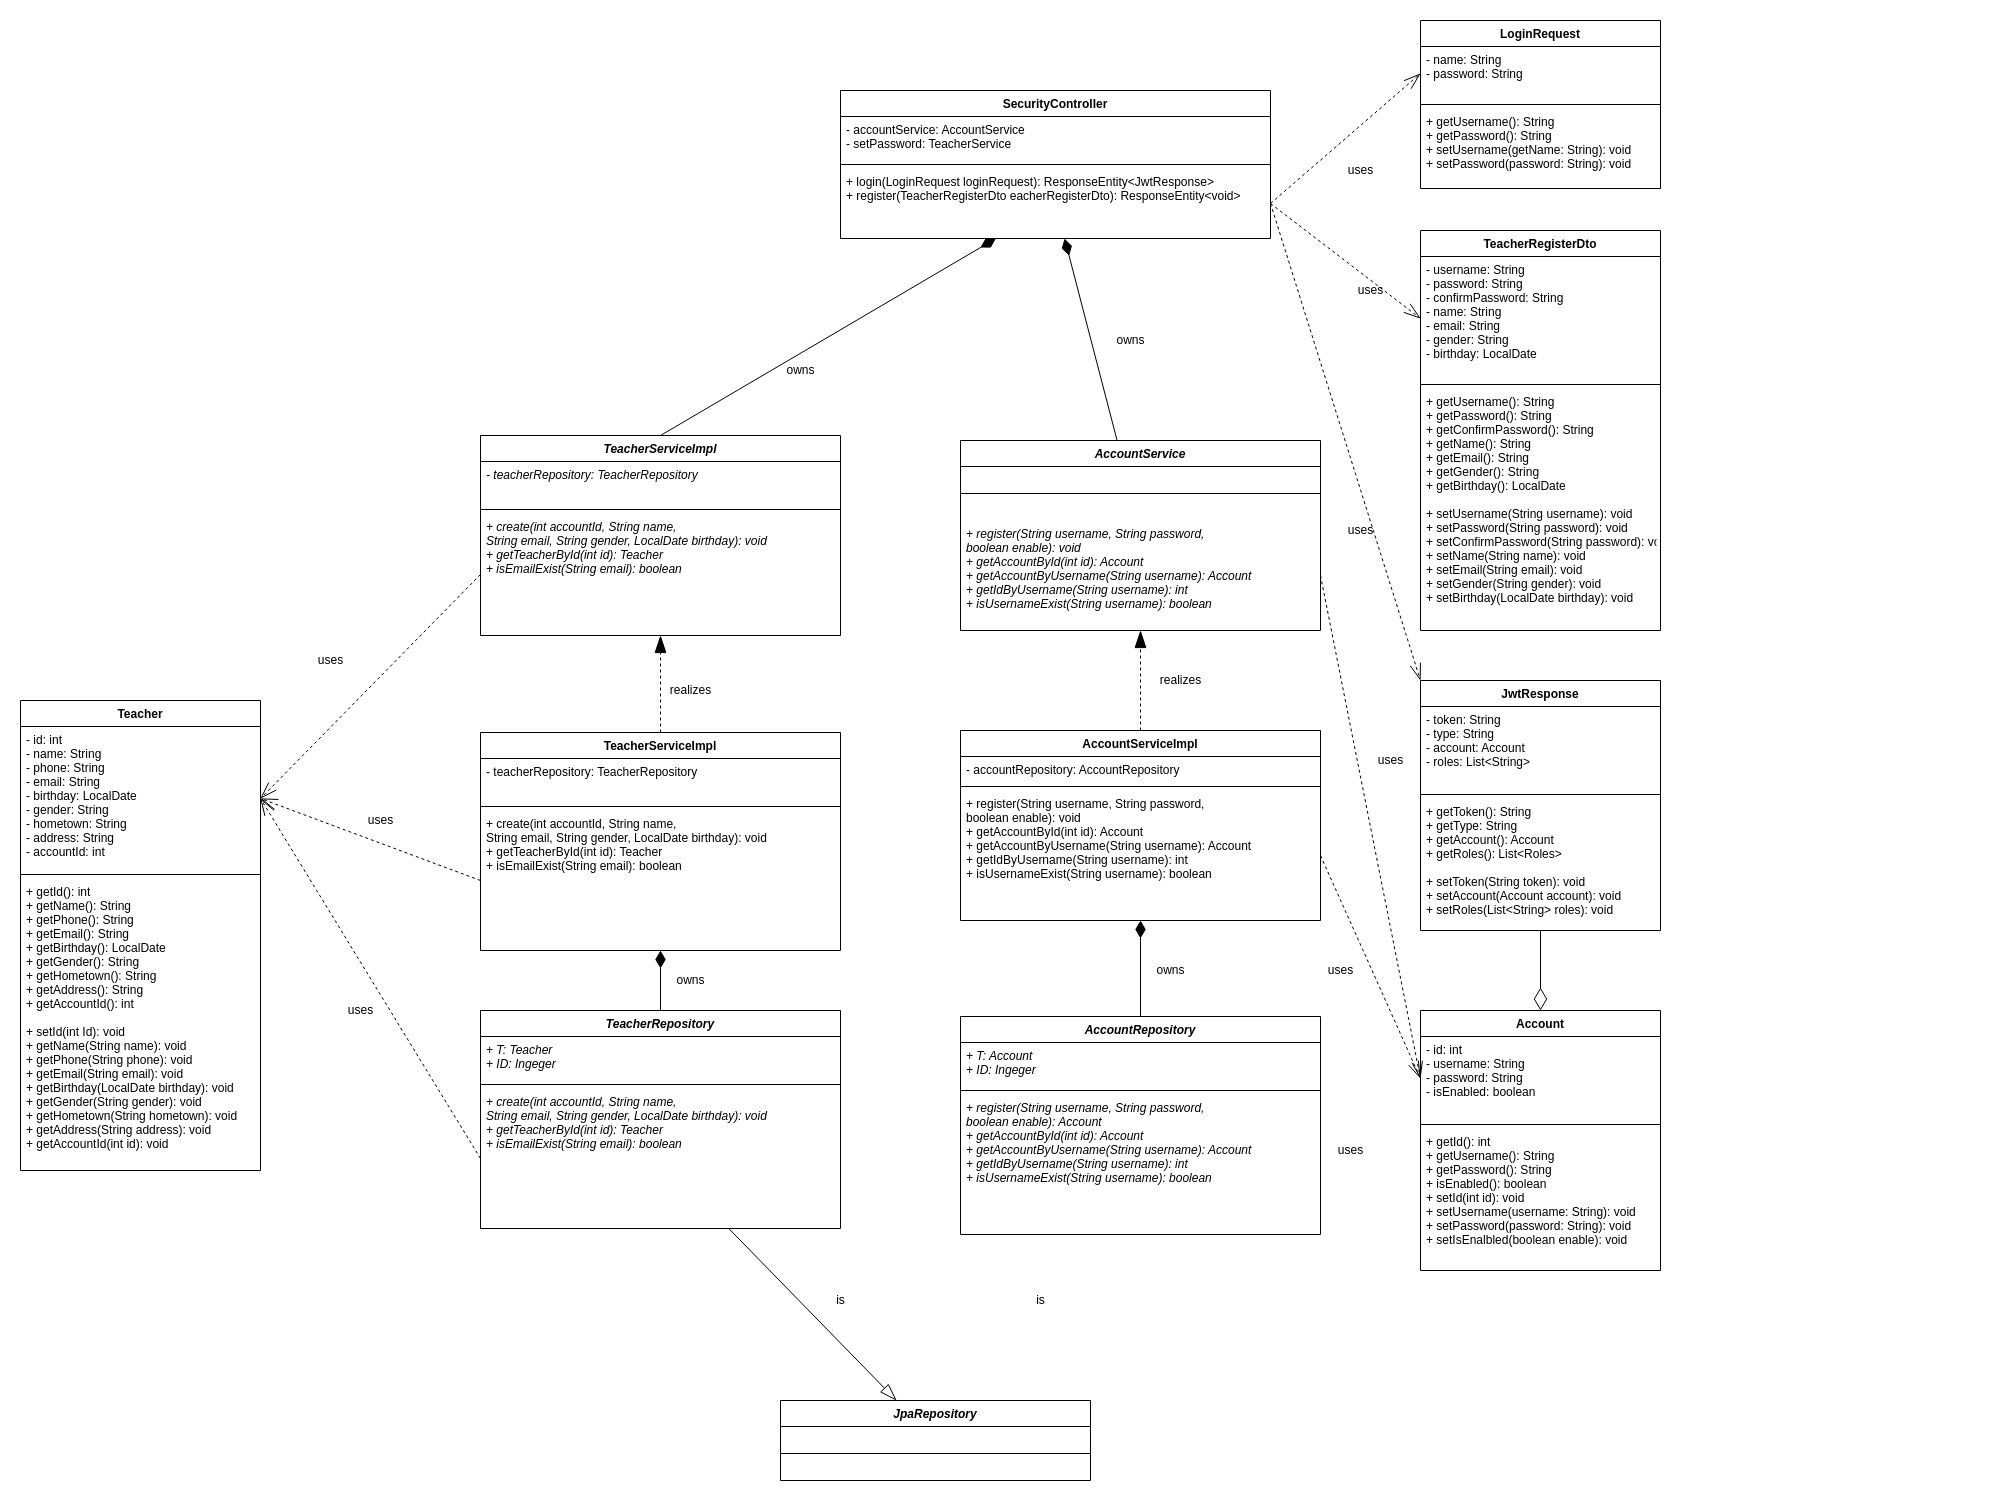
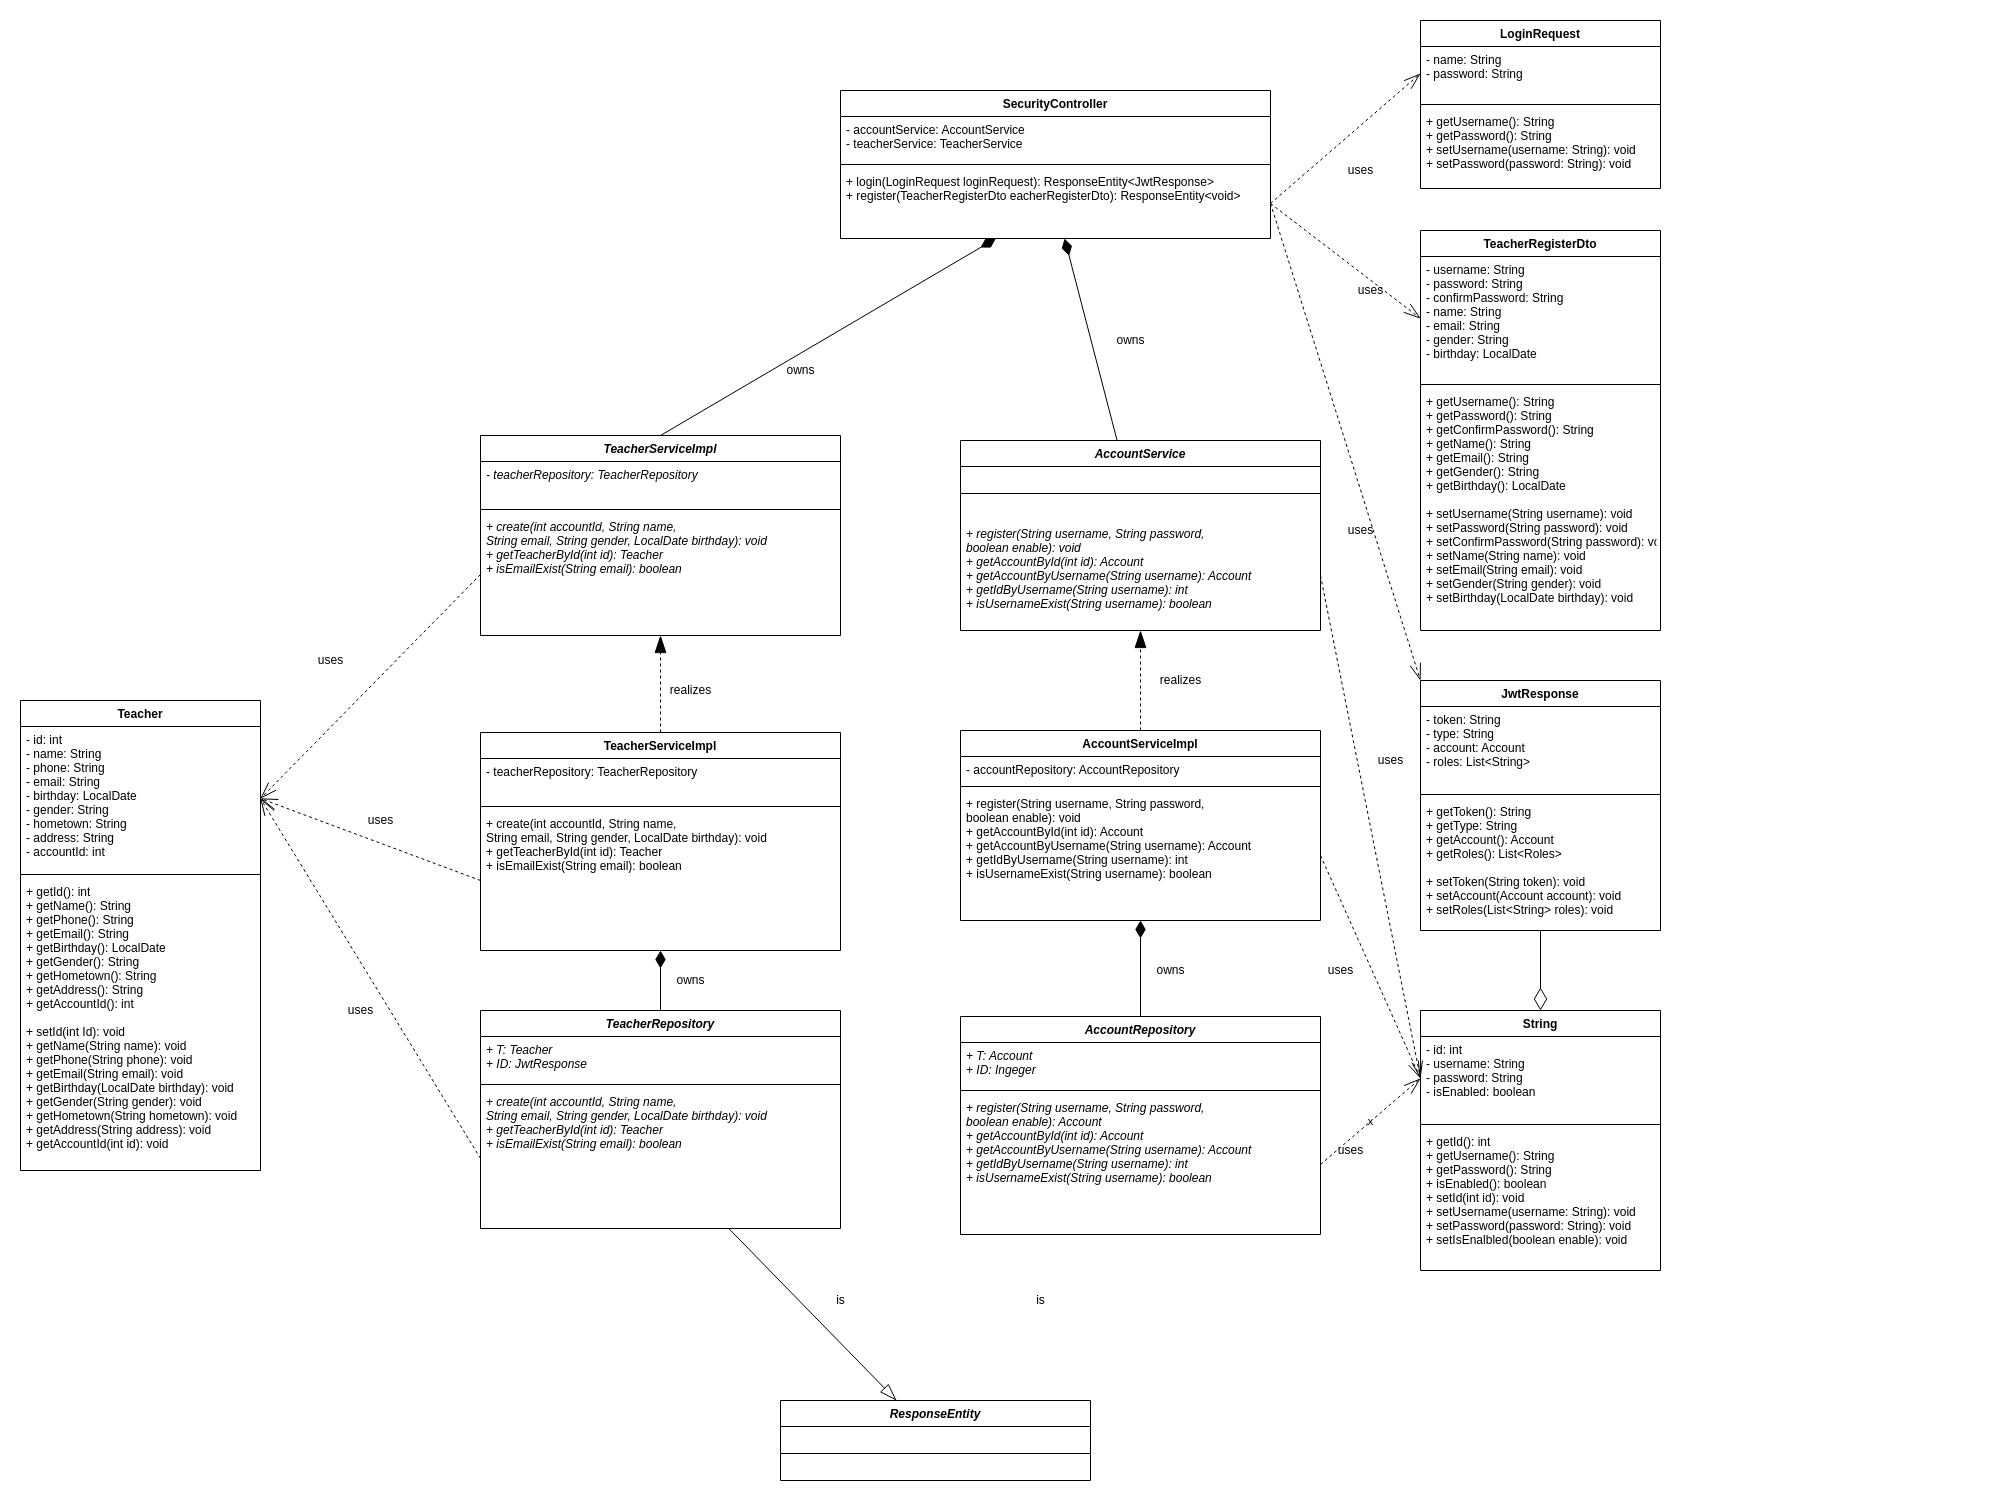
(1497, 122) -> (1497, 122)
(946, 130) -> (946, 130)
(1540, 1024) -> (1540, 1024)
(522, 1050) -> (522, 1050)
none -> (1370, 1122)
(935, 1414) -> (935, 1414)
